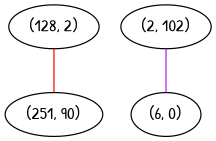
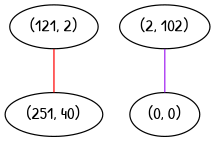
(54, 27) -> (54, 27)
(54, 114) -> (54, 114)
(166, 114) -> (165, 114)
